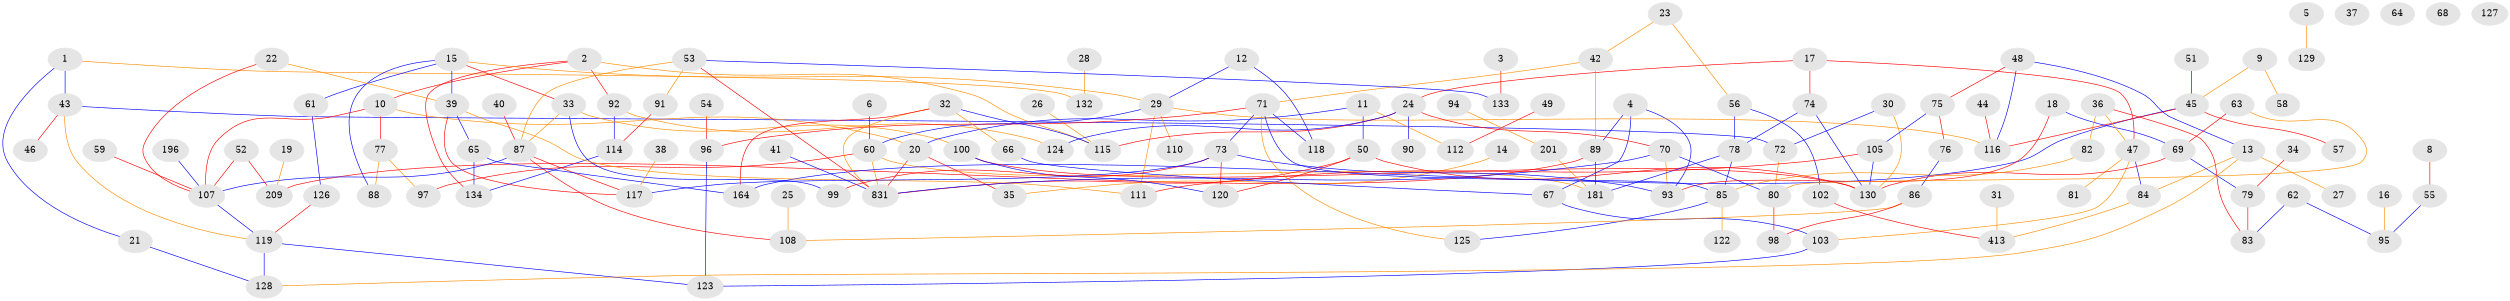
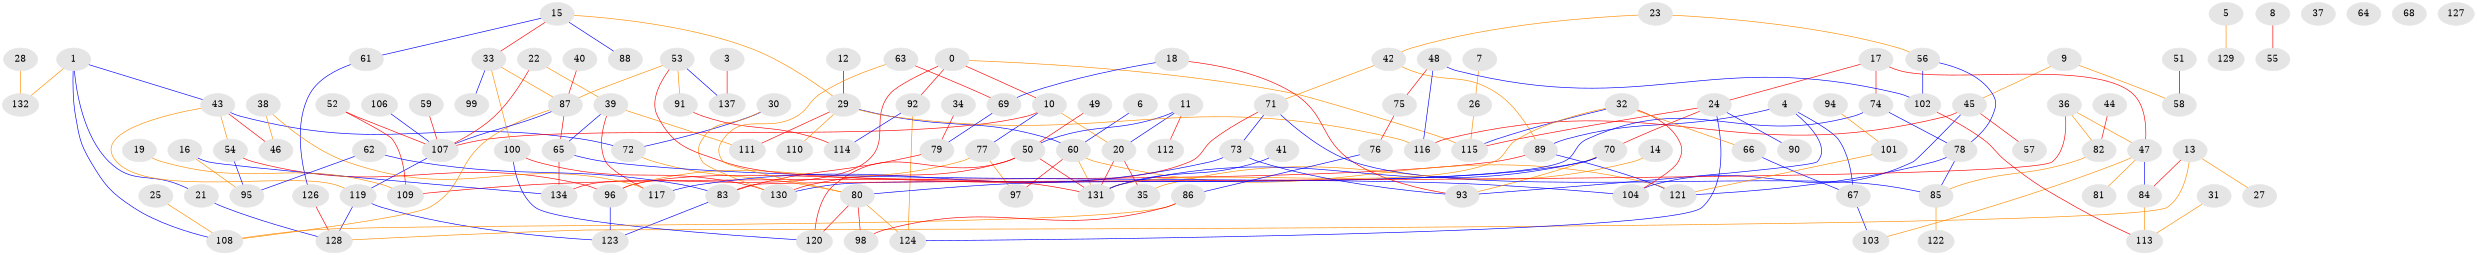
(585, 59) -> (952, 59)
none -> (1480, 59)
(2192, 82) -> (2179, 82)
(452, 86) -> none
(2139, 92) -> (1678, 83)
(1501, 105) -> (727, 105)
(1510, 124) -> (1060, 128)
none -> (224, 128)
none -> (270, 128)
(380, 128) -> (1007, 133)
(1988, 128) -> (2105, 124)
(1415, 131) -> (1176, 128)
(171, 150) -> (380, 105)
(1148, 150) -> (796, 128)
(1316, 150) -> none
(1549, 150) -> (1889, 150)
(1875, 150) -> none
(378, 170) -> (796, 173)
(2198, 172) -> (2167, 173)
(474, 173) -> (559, 173)
(1028, 173) -> none
(1221, 173) -> (836, 219)
(541, 174) -> (395, 181)
(2024, 174) -> none
(591, 179) -> (562, 128)
none -> (104, 183)
(274, 196) -> (405, 196)
(741, 196) -> (1631, 196)
(880, 196) -> (1096, 196)
(1596, 196) -> (1678, 196)
(644, 218) -> (415, 212)
none -> (882, 218)
(293, 219) -> (322, 219)
(2407, 219) -> (240, 178)
(1462, 241) -> none
(1997, 241) -> (2145, 241)
(1266, 278) -> (667, 219)
